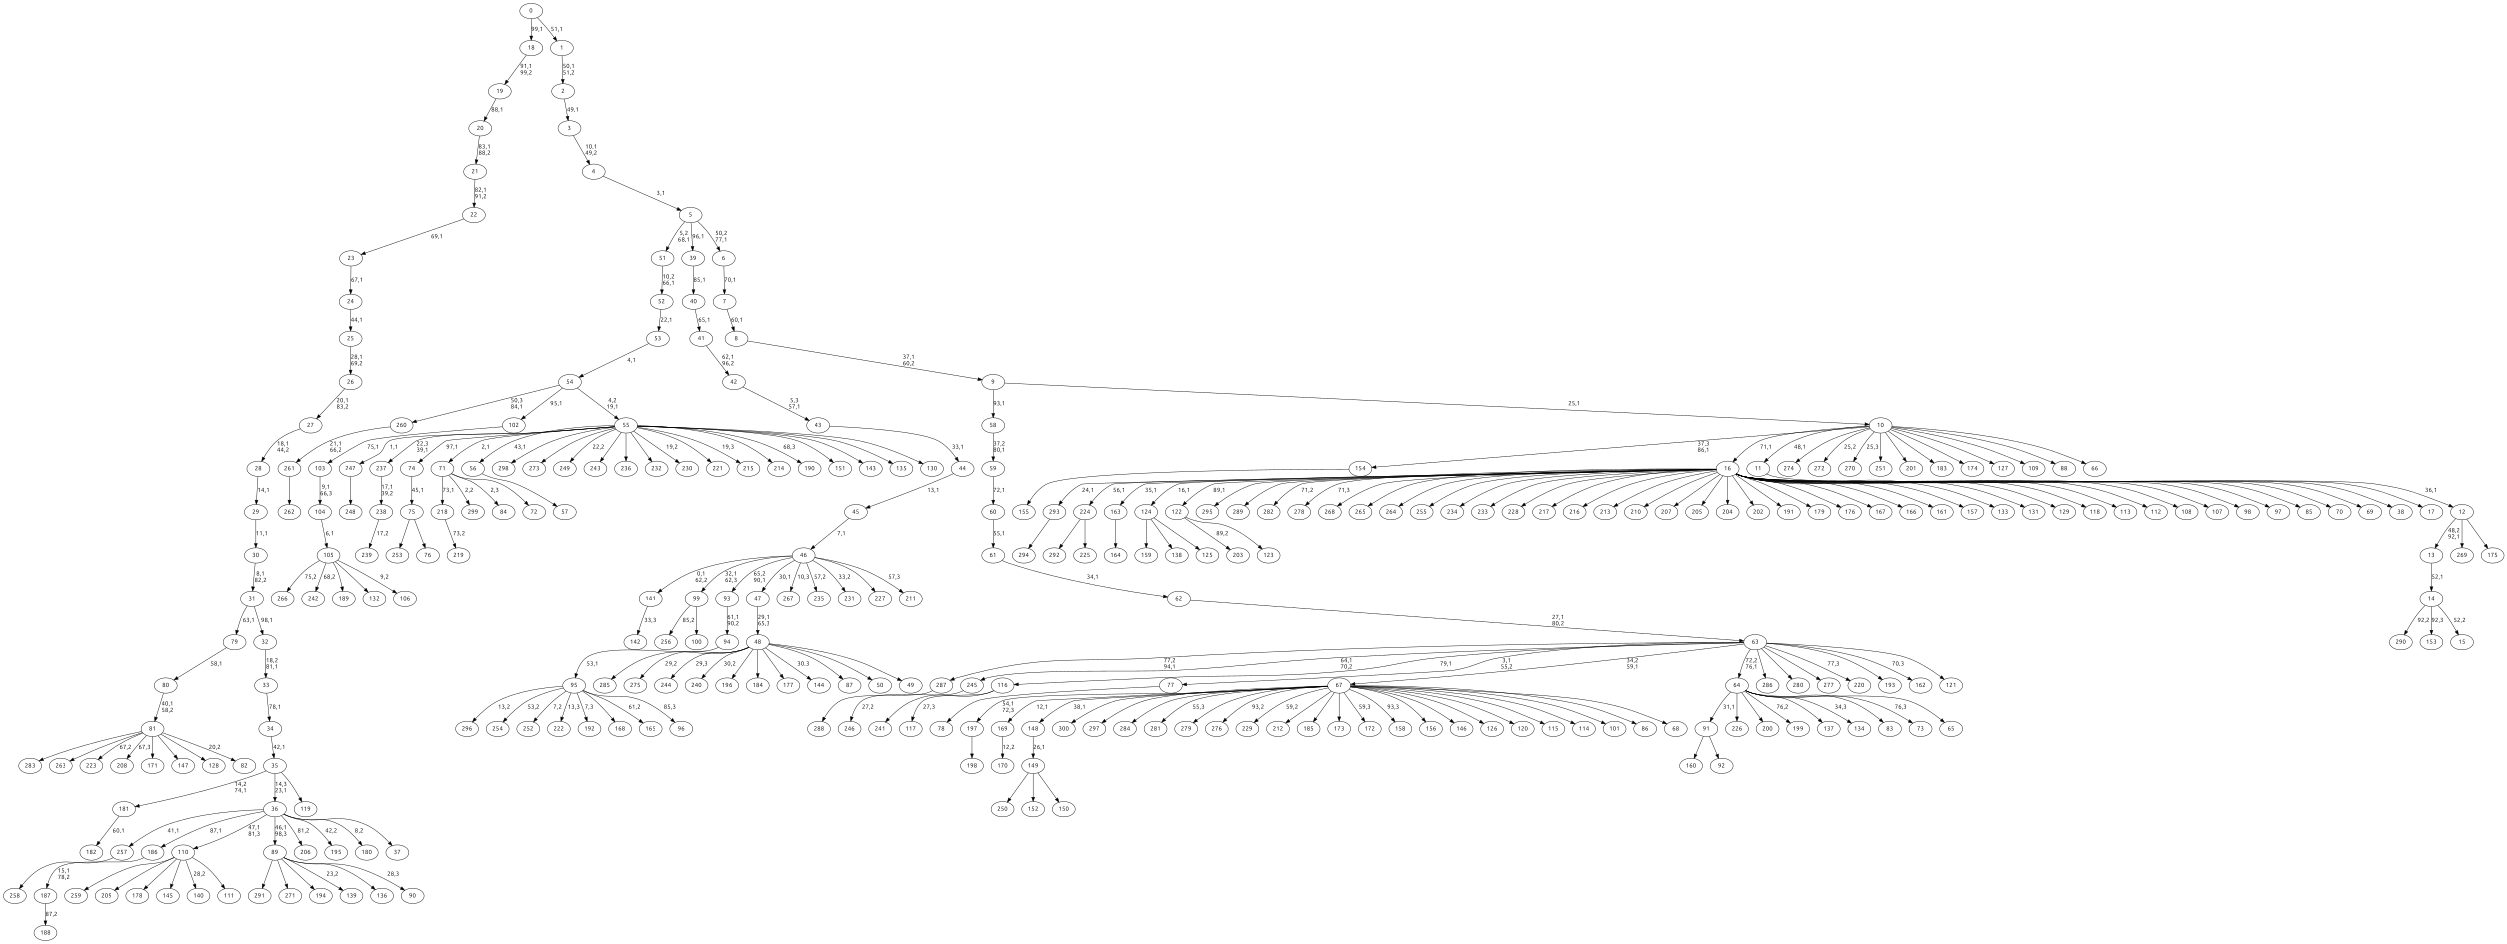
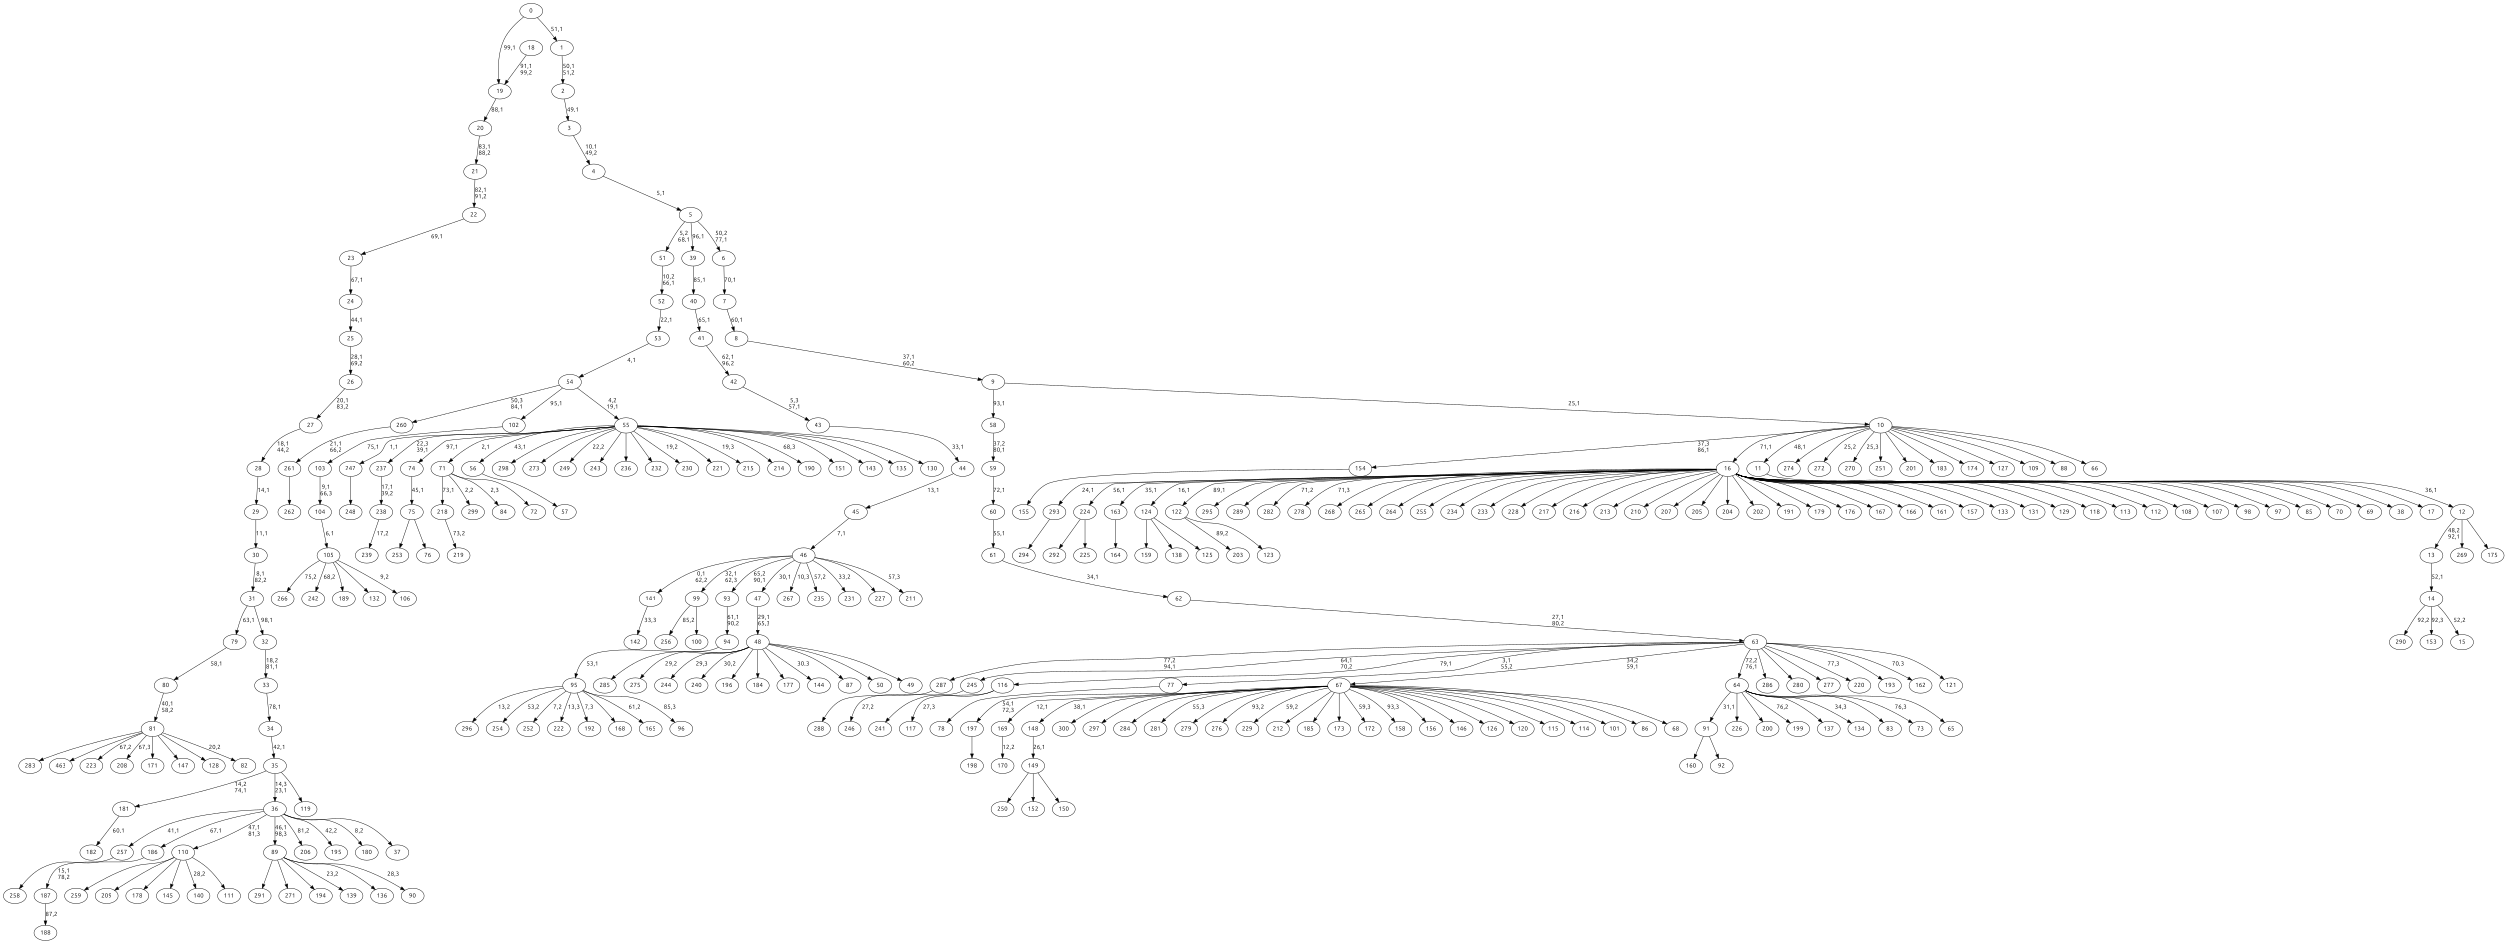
(531, 27) -> (502, 44)
(661, 193) -> (661, 193)
(61, 766) -> (61, 766)
(216, 831) -> (216, 831)
